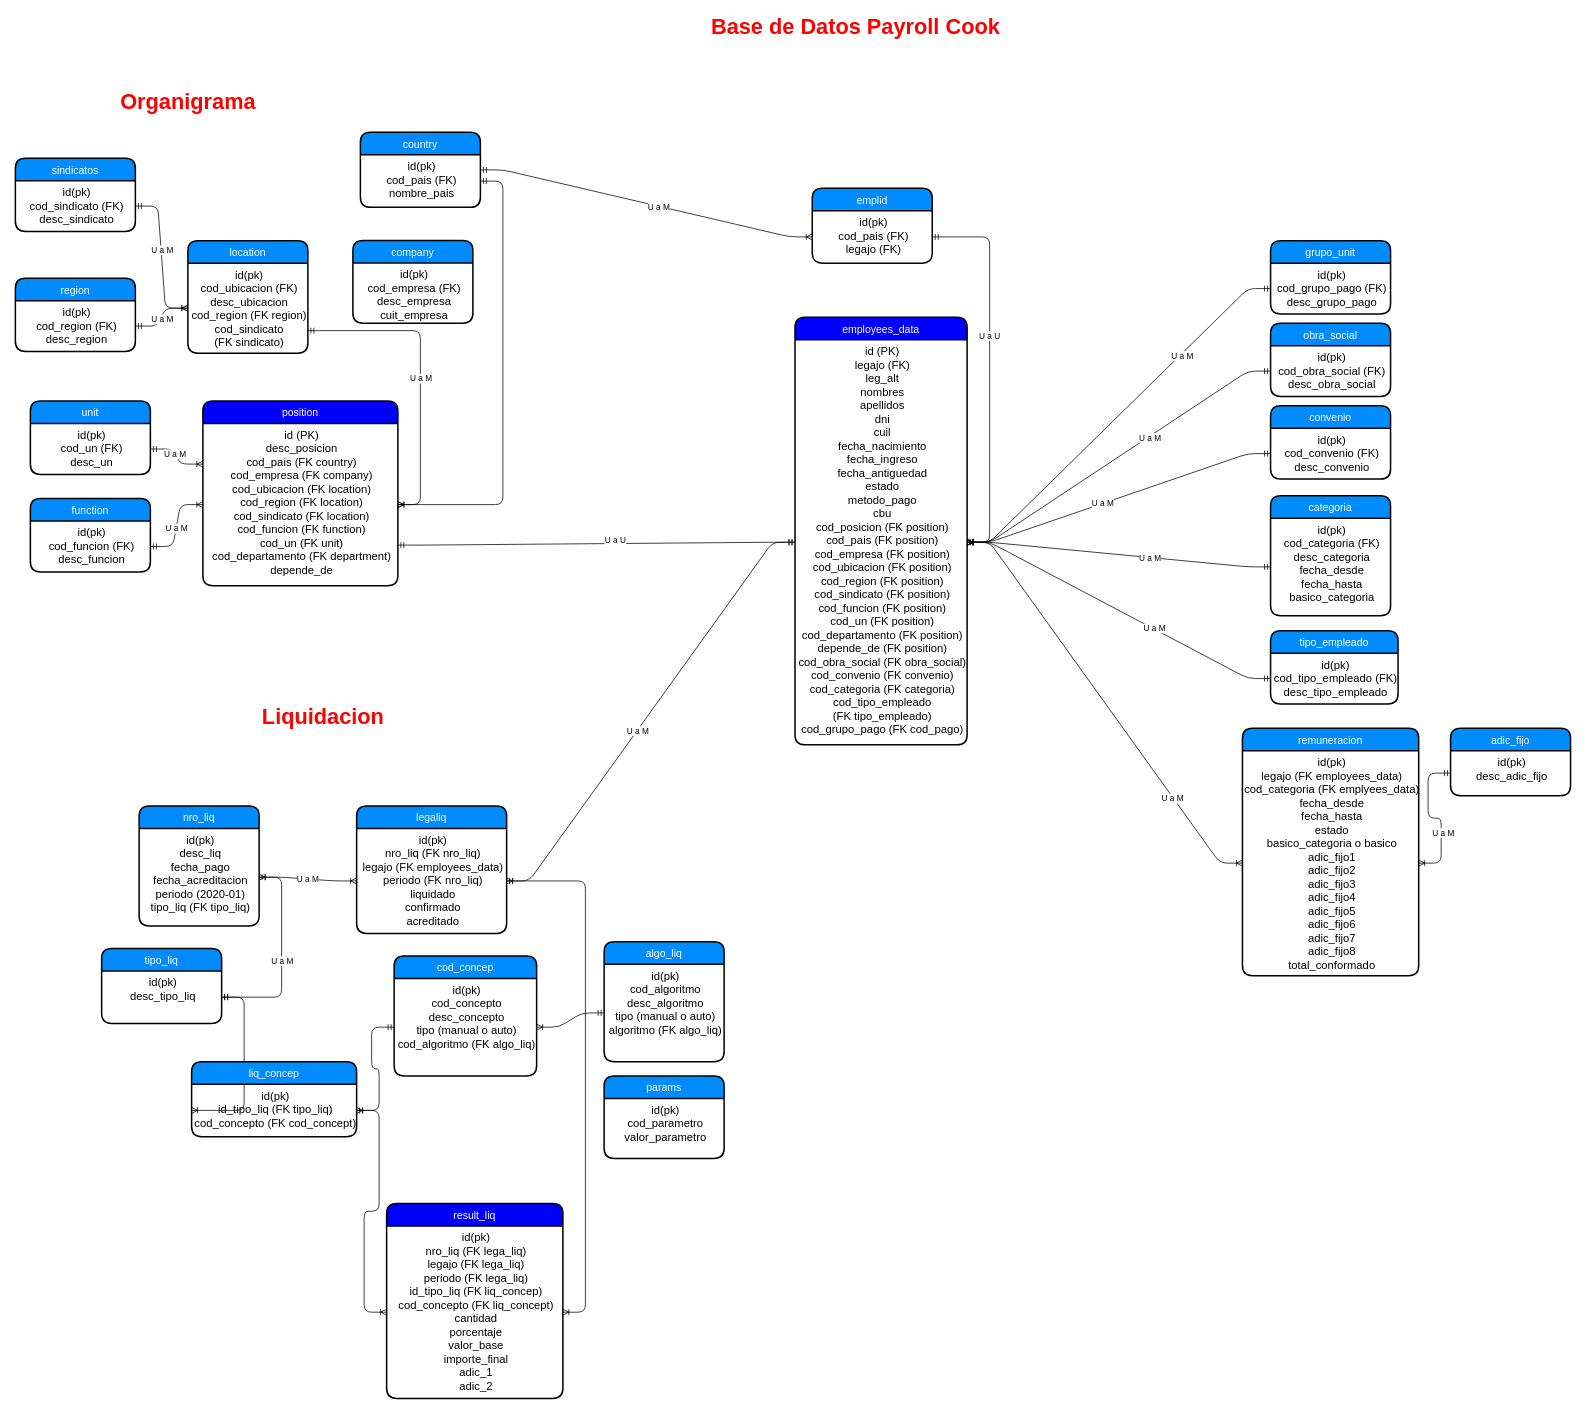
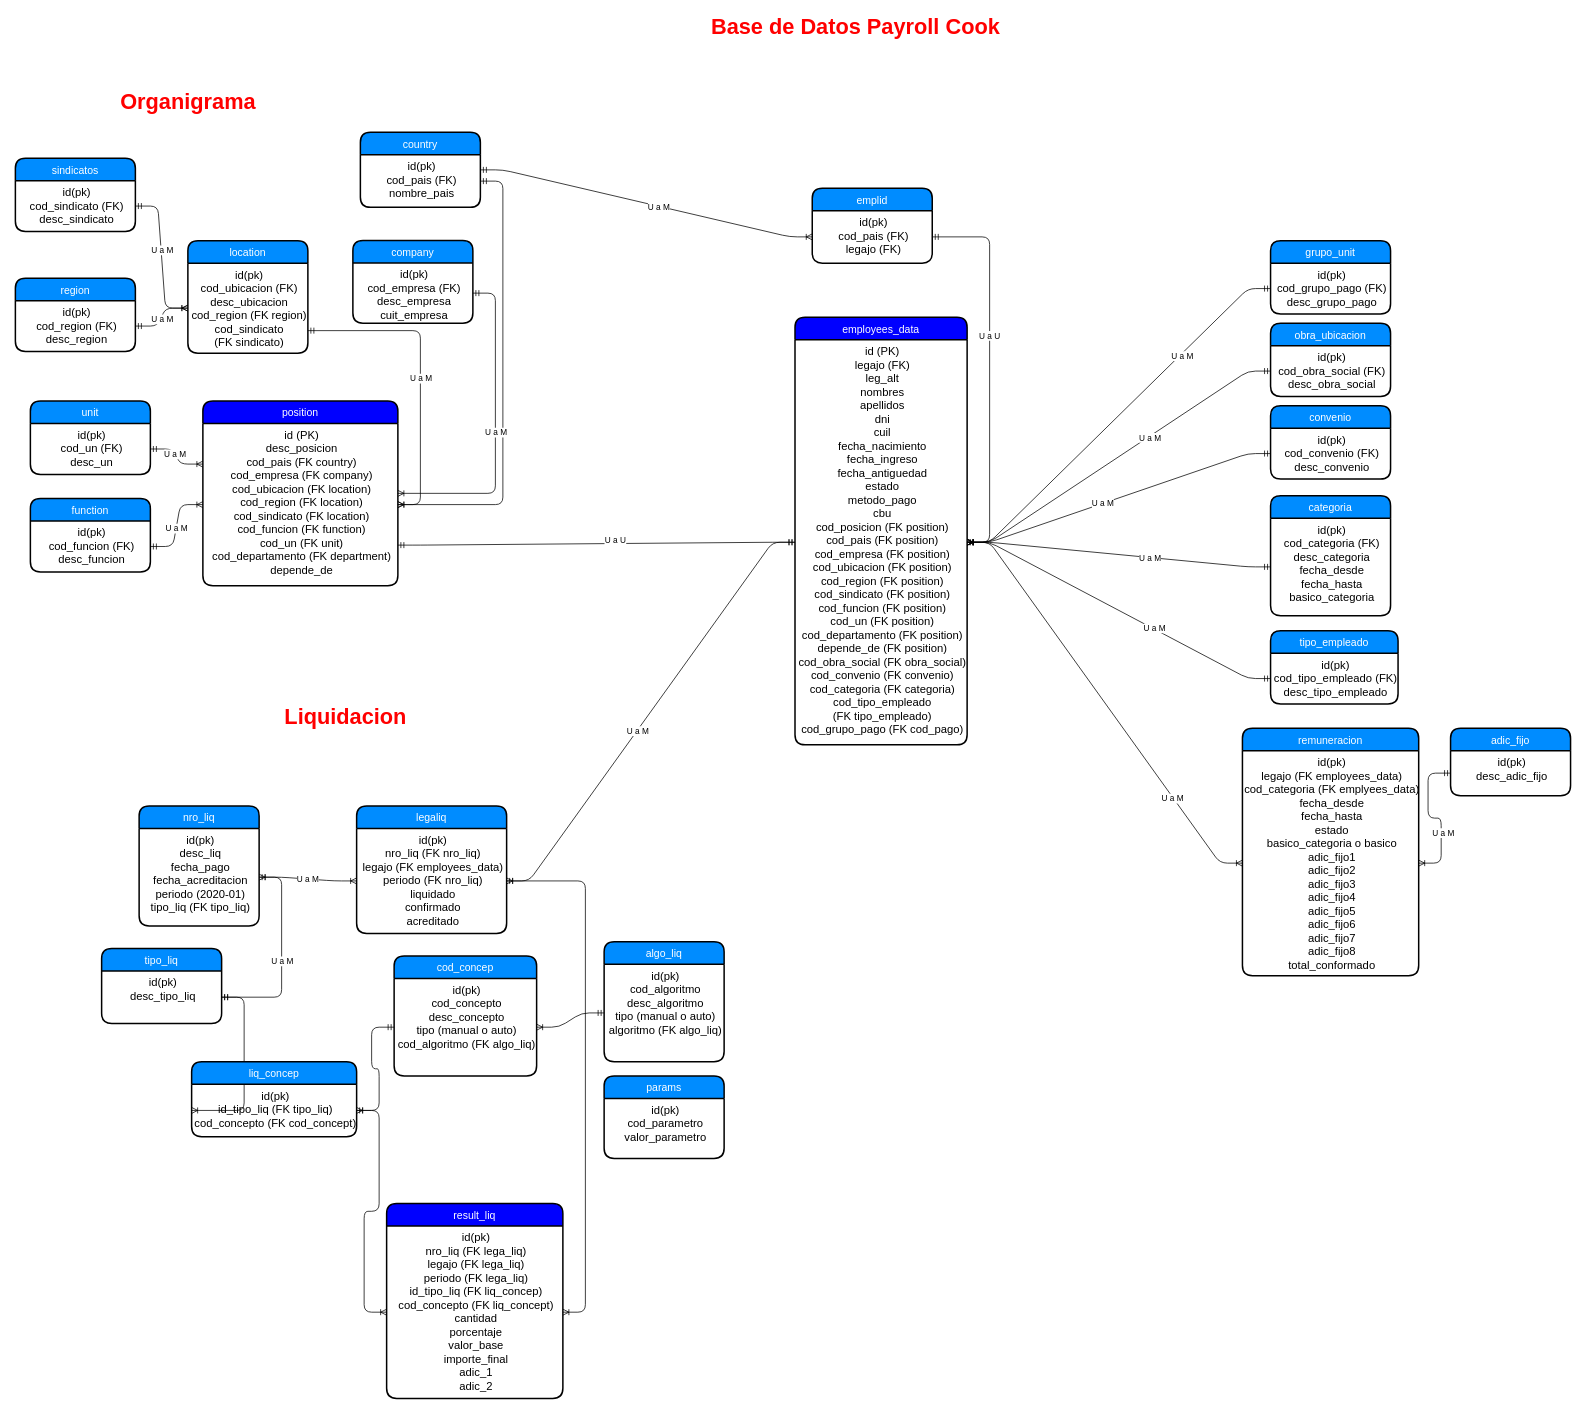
(1330, 335) -> (1330, 335)
none -> (495, 431)
(323, 717) -> (345, 717)
